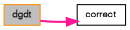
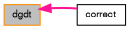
(53, 22) -> (64, 8)
